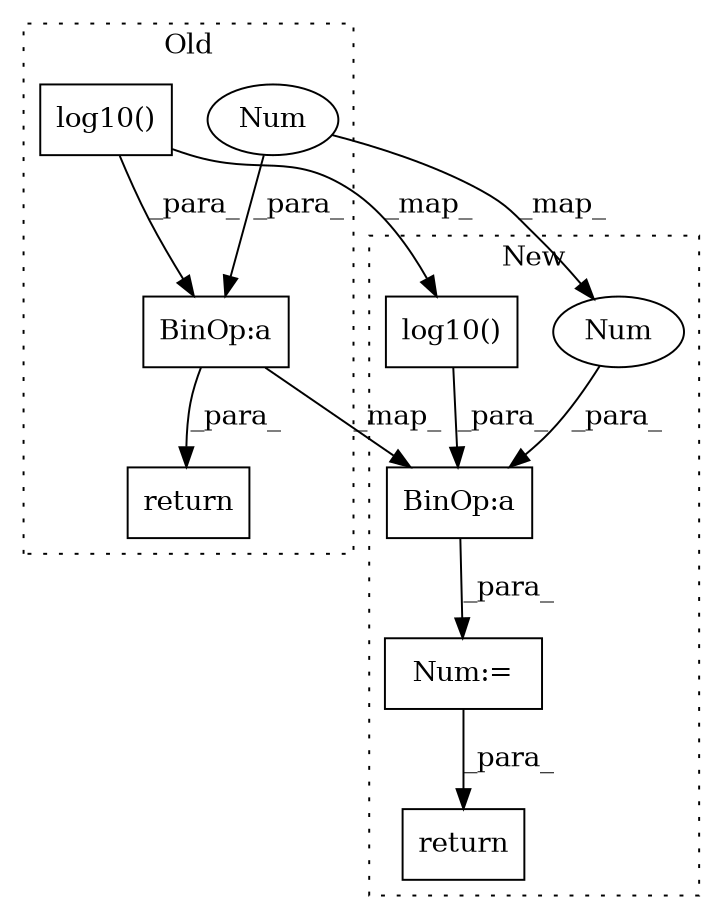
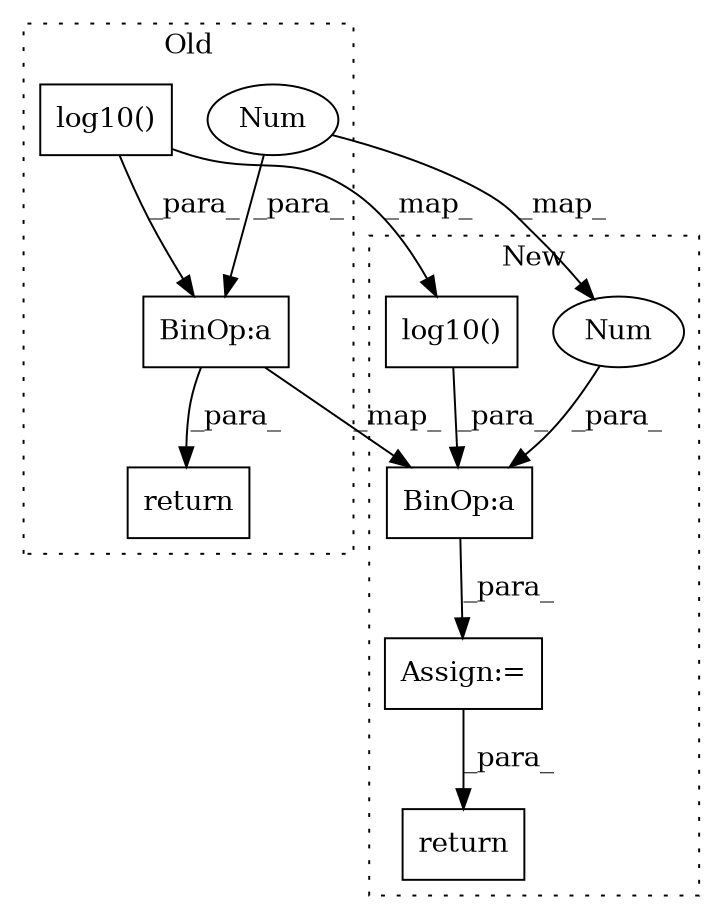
(463, 674) -> (463, 674)
